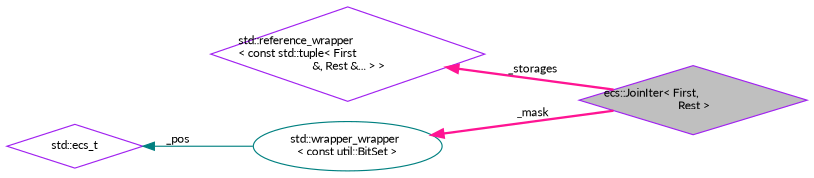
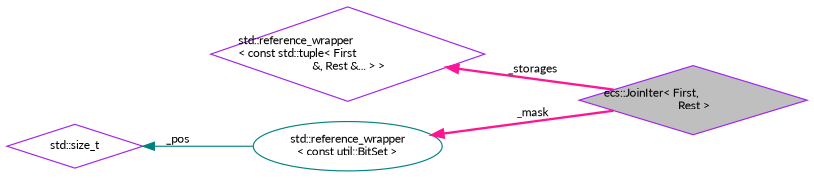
(75, 146) -> (75, 146)
(348, 146) -> (348, 146)
